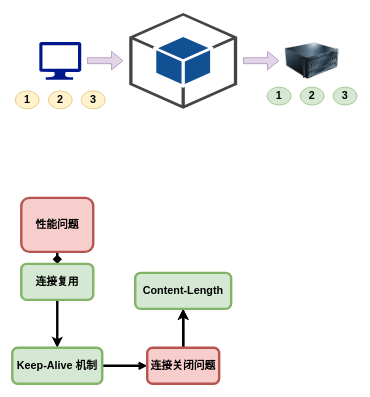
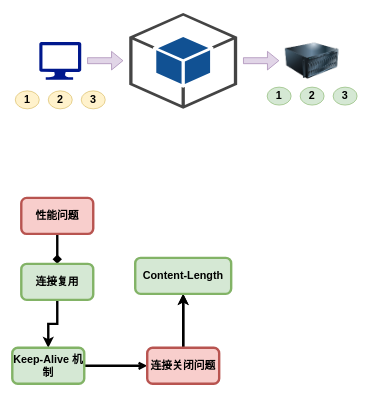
(57, 225) -> (57, 216)
(183, 291) -> (183, 276)
(57, 366) -> (48, 366)
